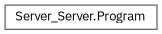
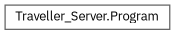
(81, 17) -> (87, 17)
